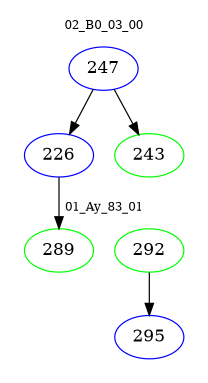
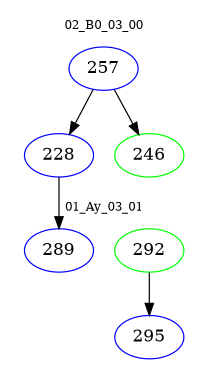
(104, 69) -> (104, 69)
(59, 155) -> (59, 155)
(149, 155) -> (149, 155)
(104, 208) -> (104, 208)
(59, 250) -> (59, 250)
